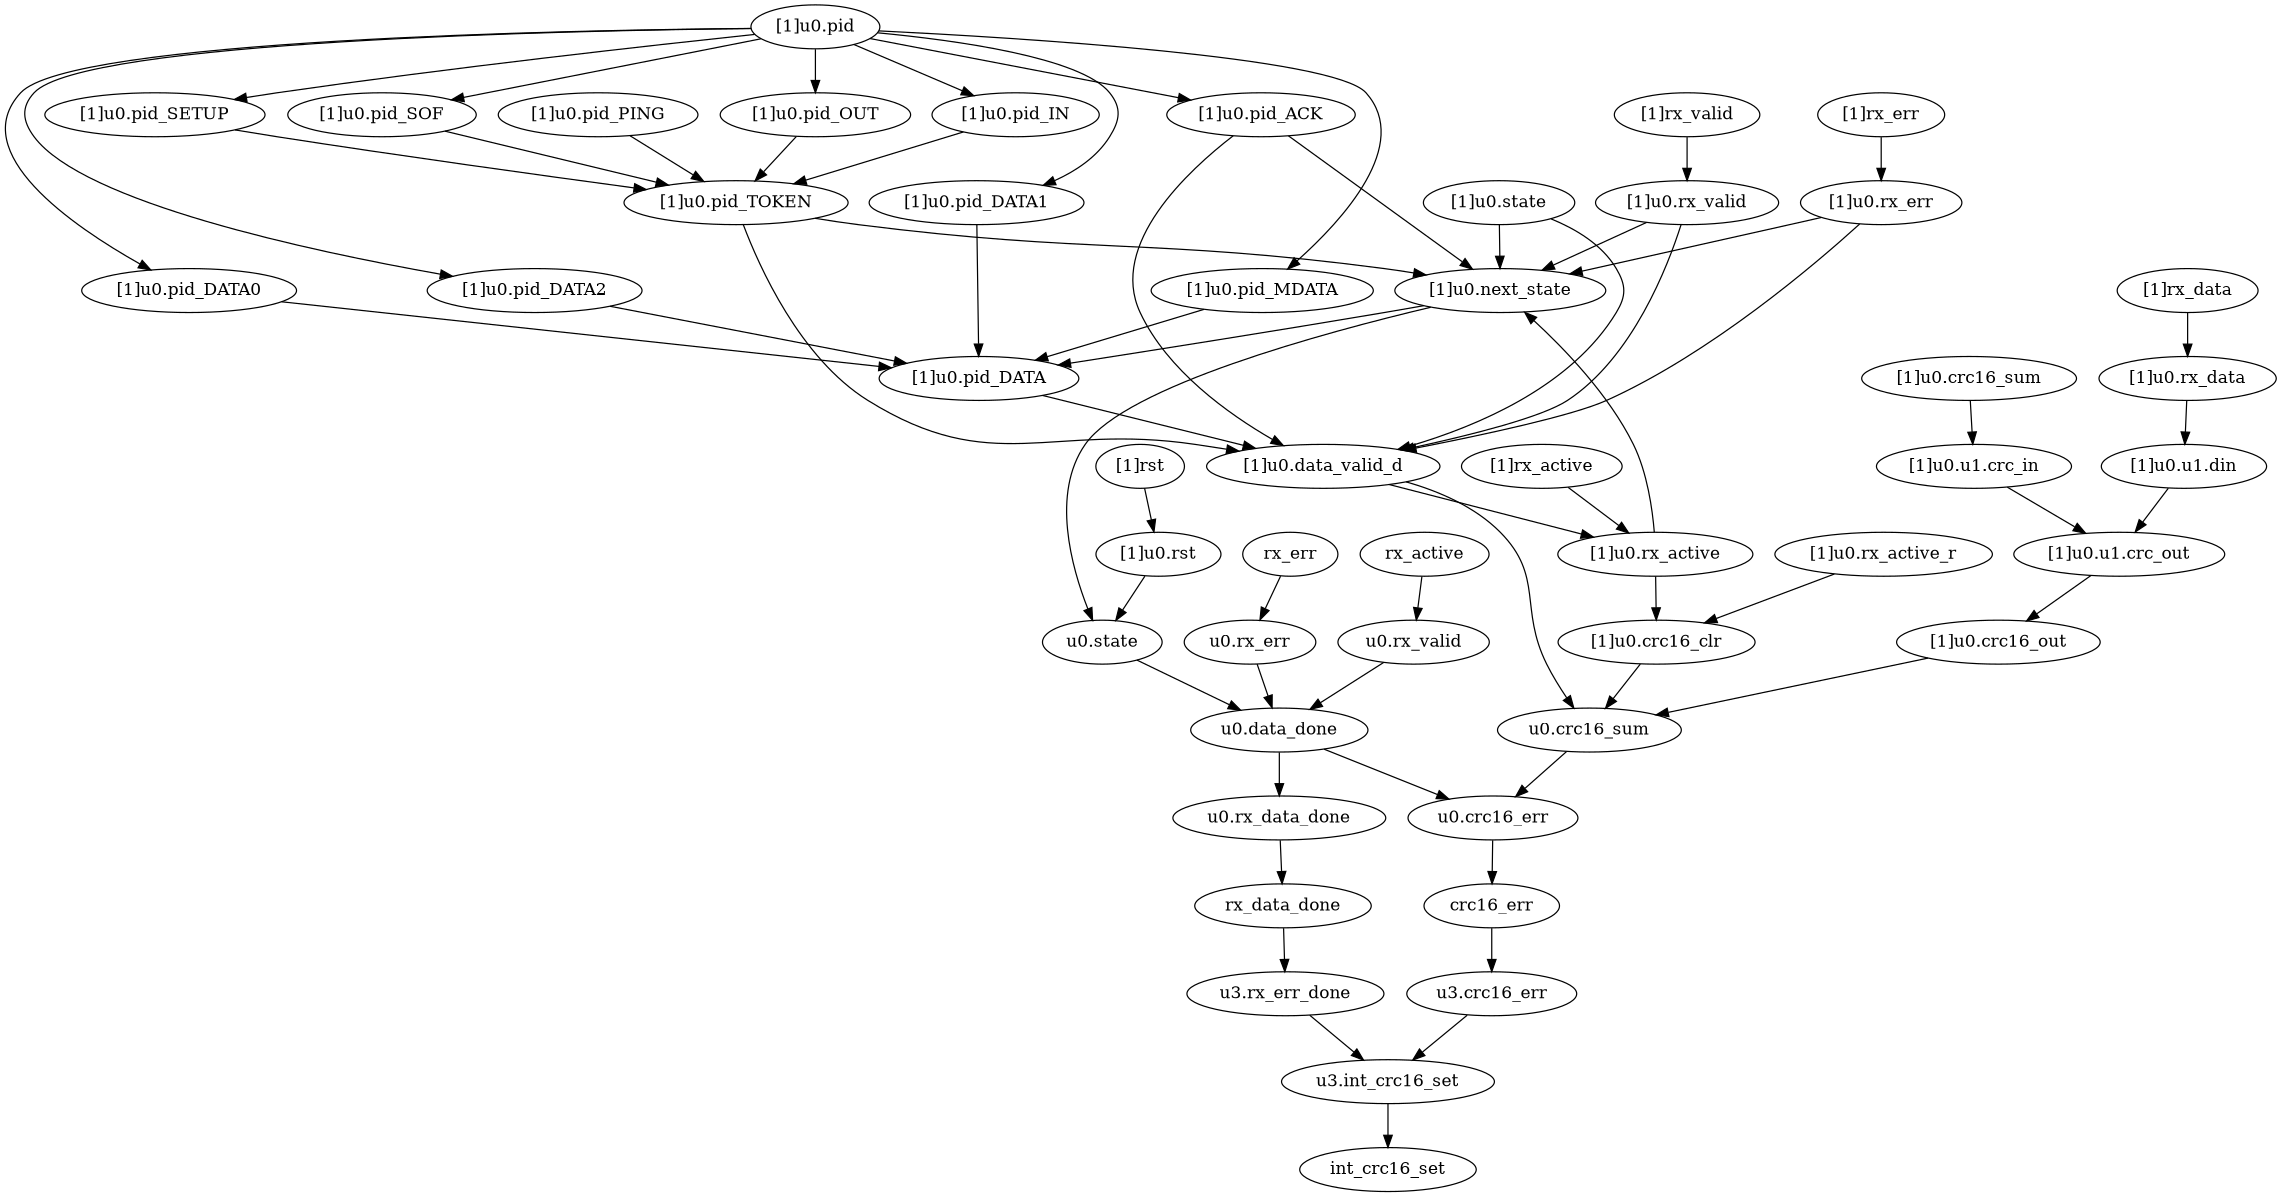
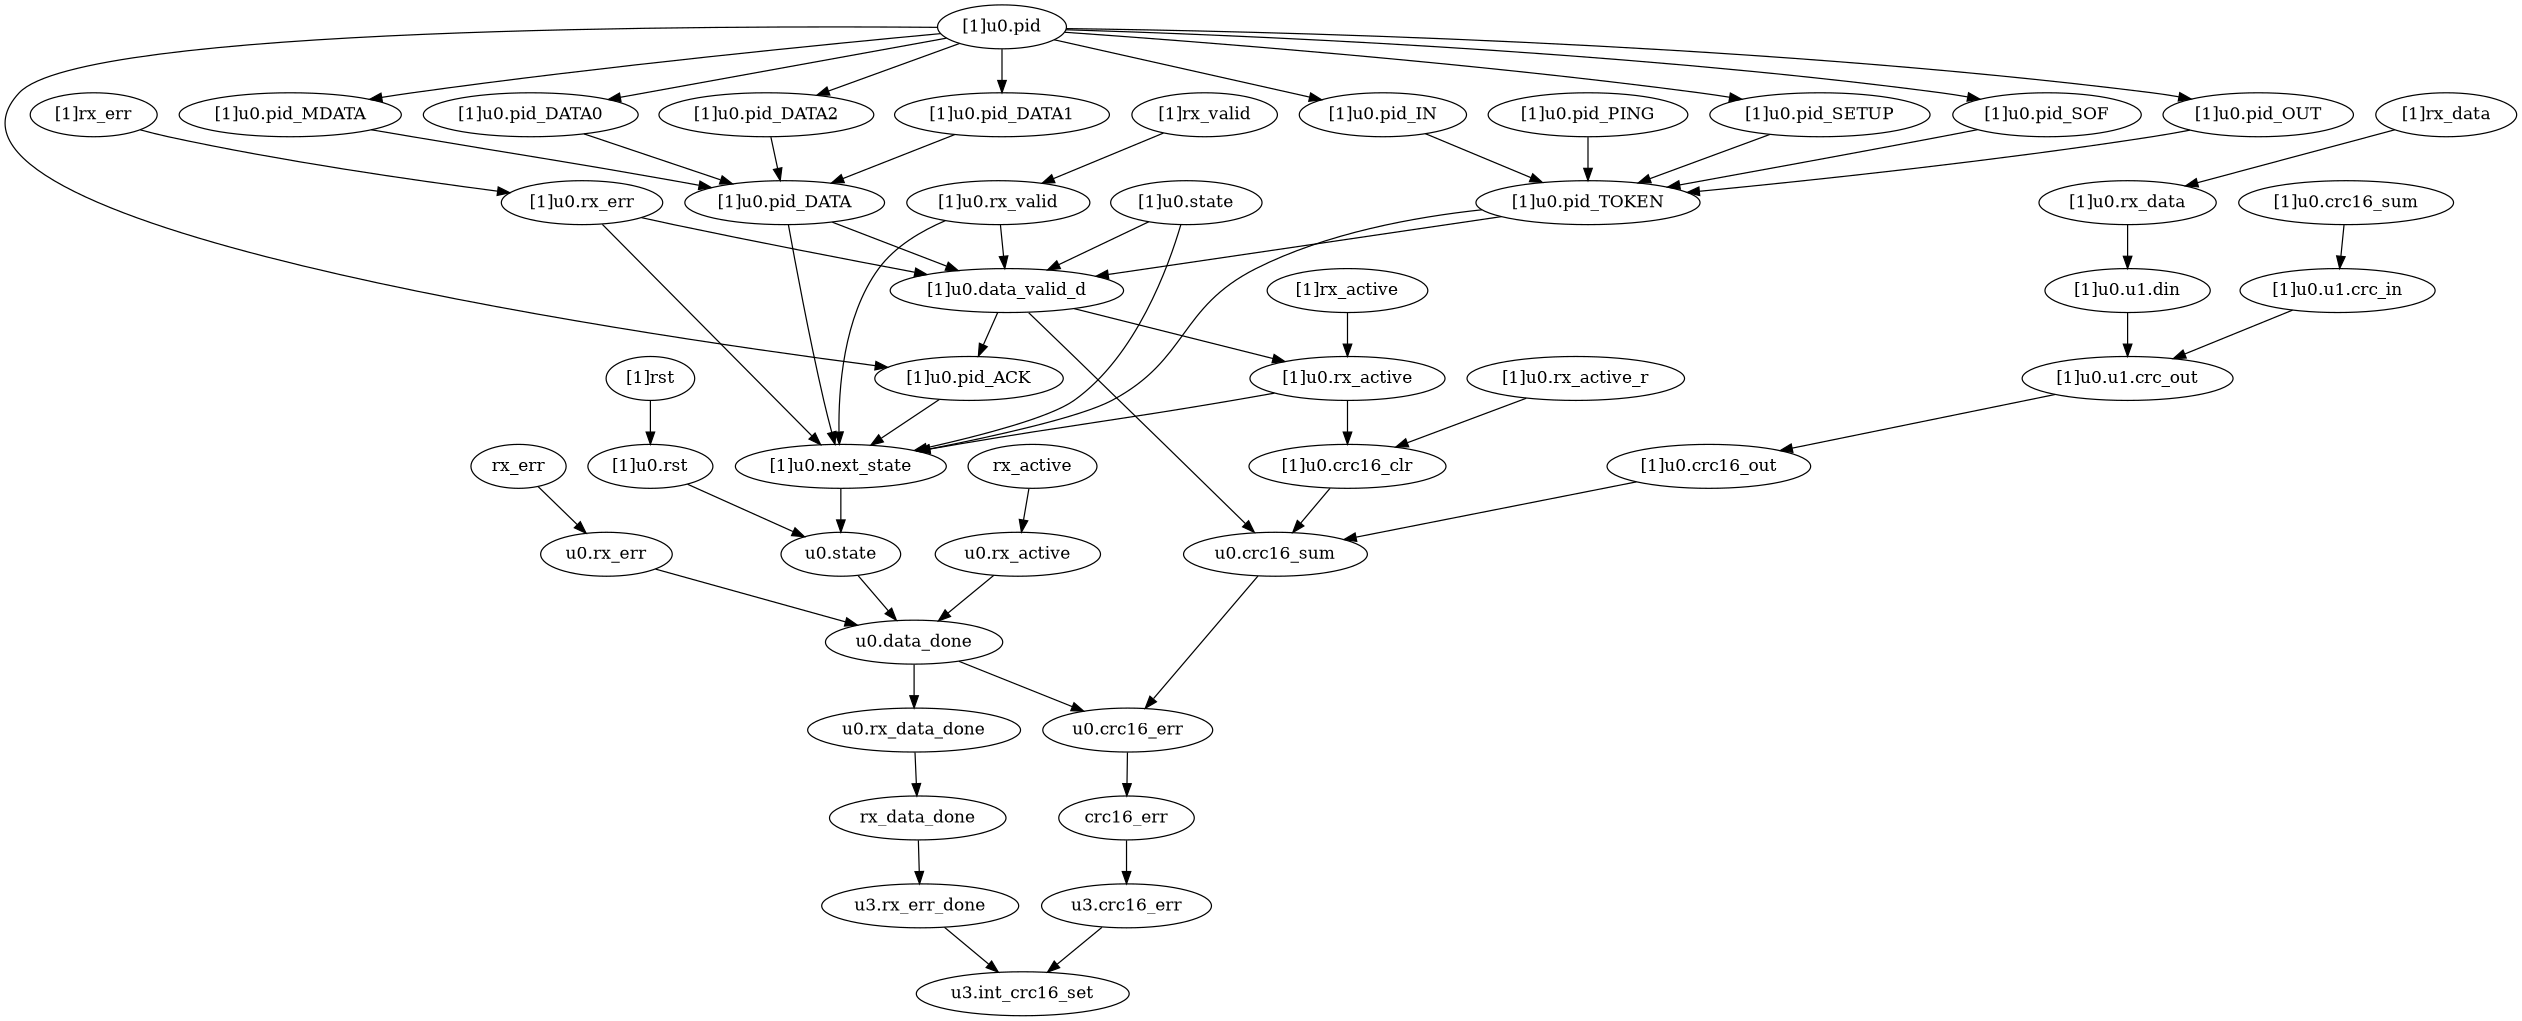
(1136, 299) -> (991, 329)
(1247, 335) -> (808, 329)
(1414, 642) -> (1018, 554)
(1388, 1170) -> none
